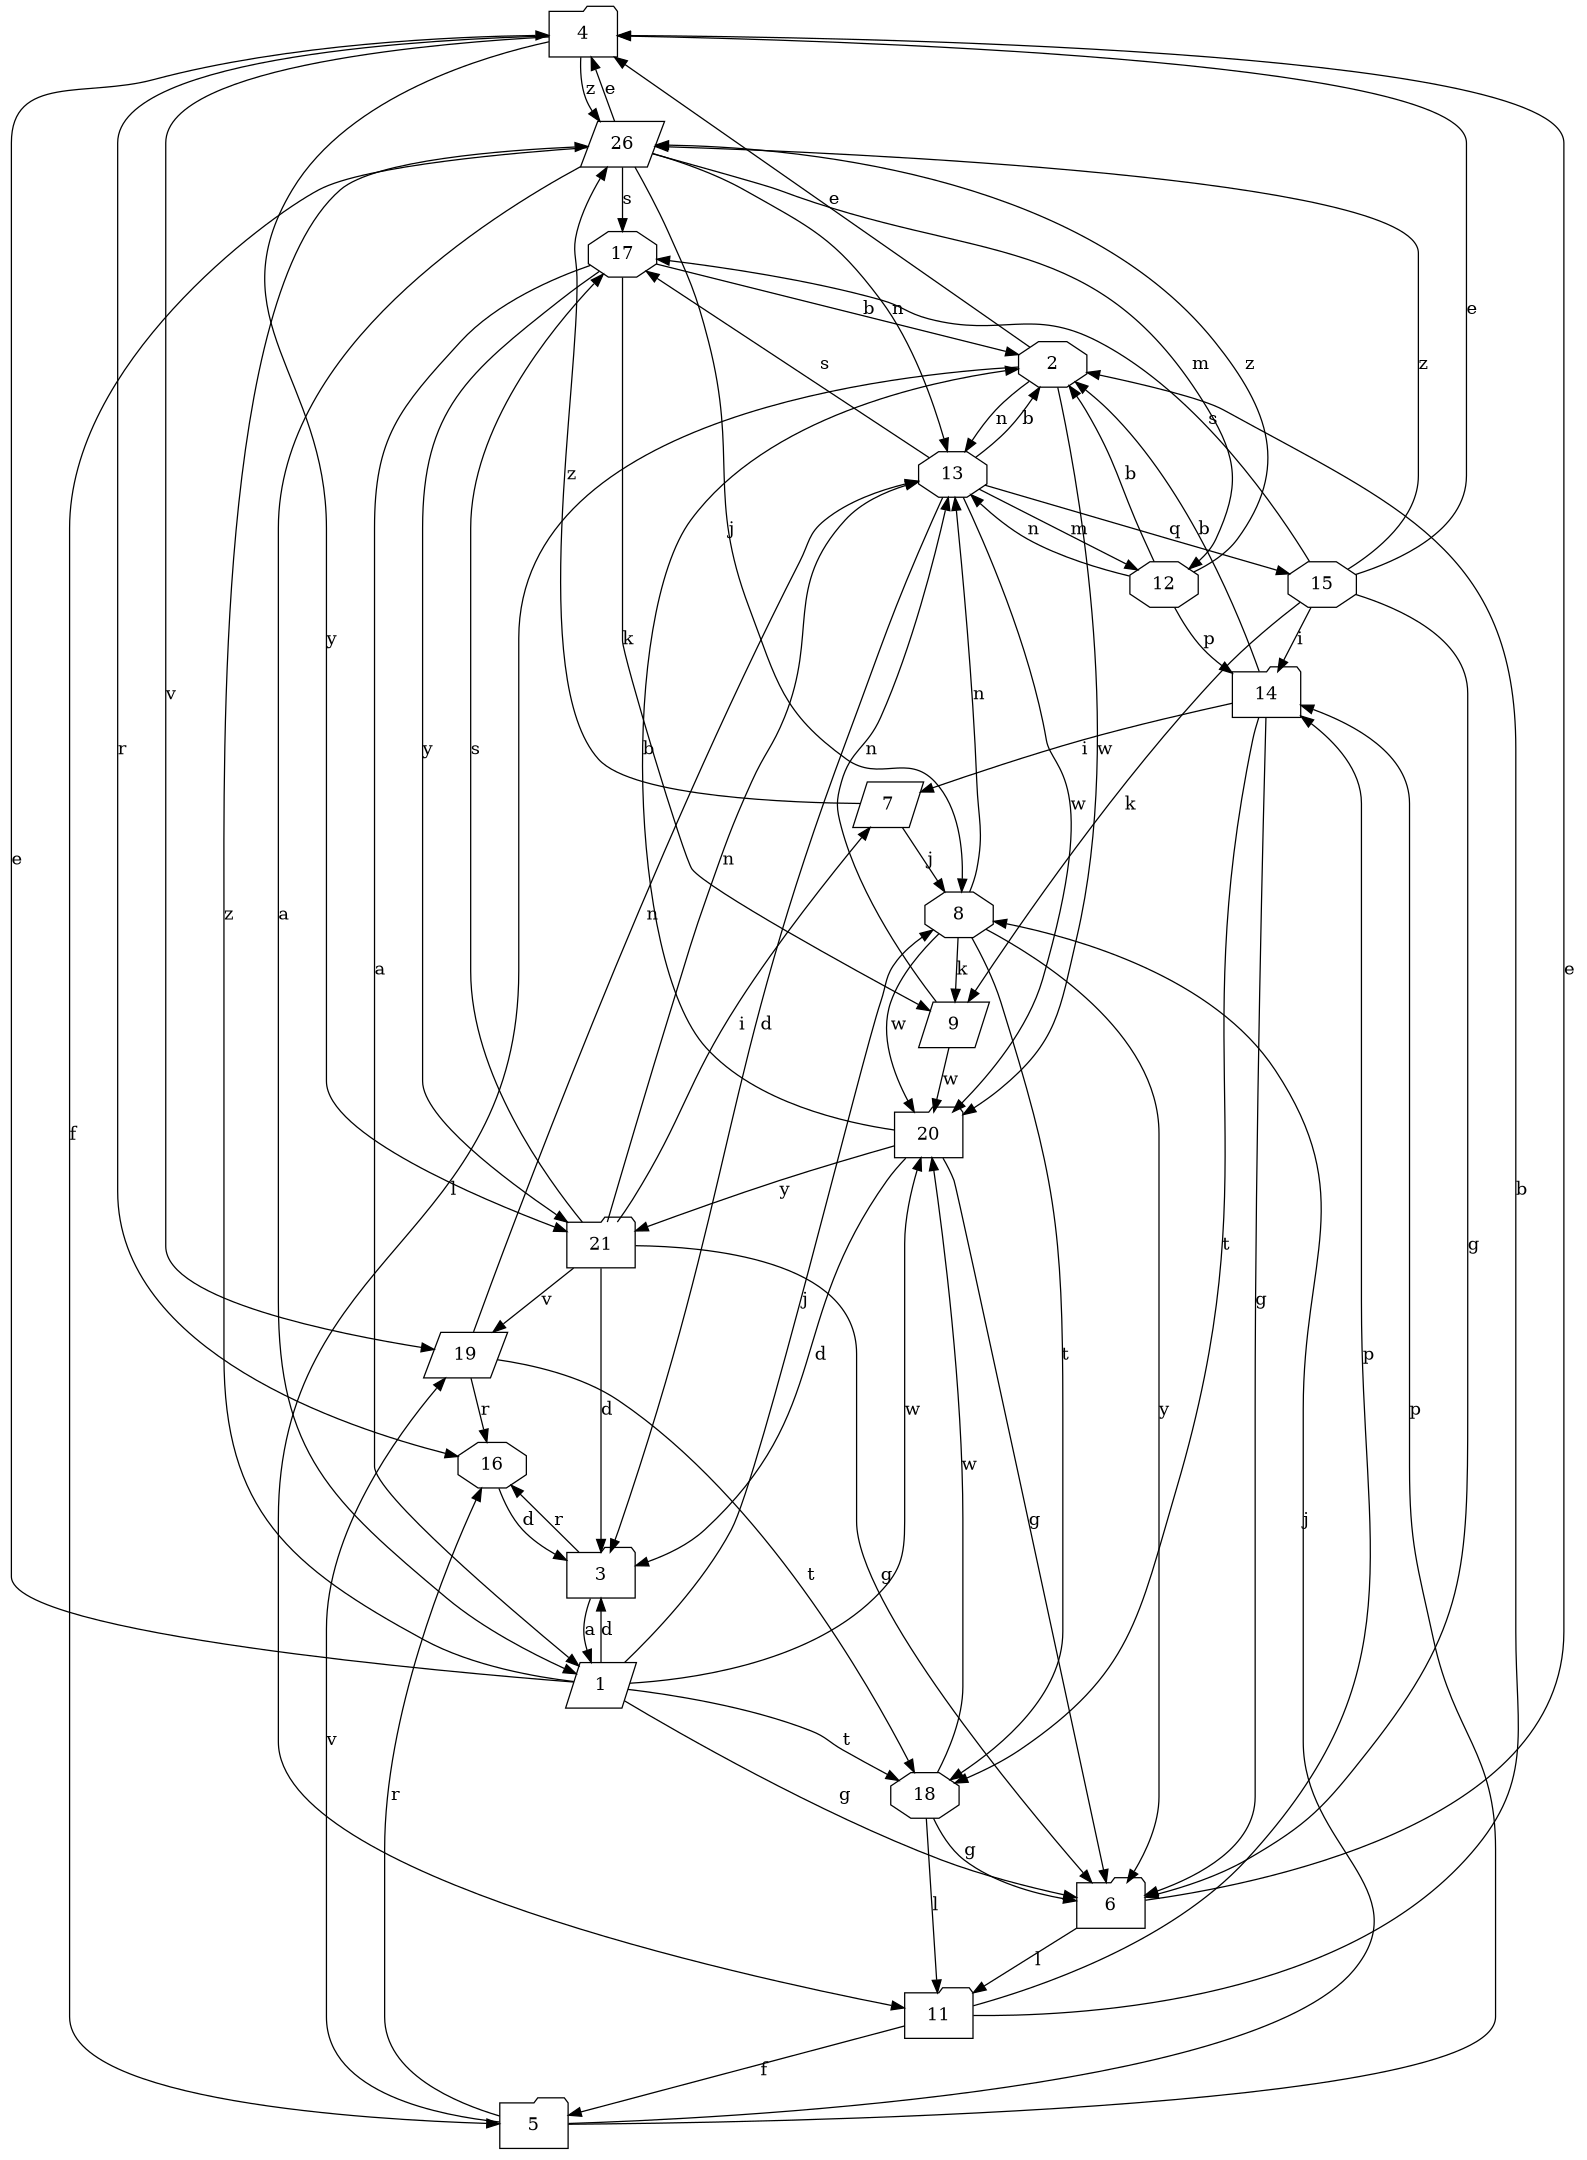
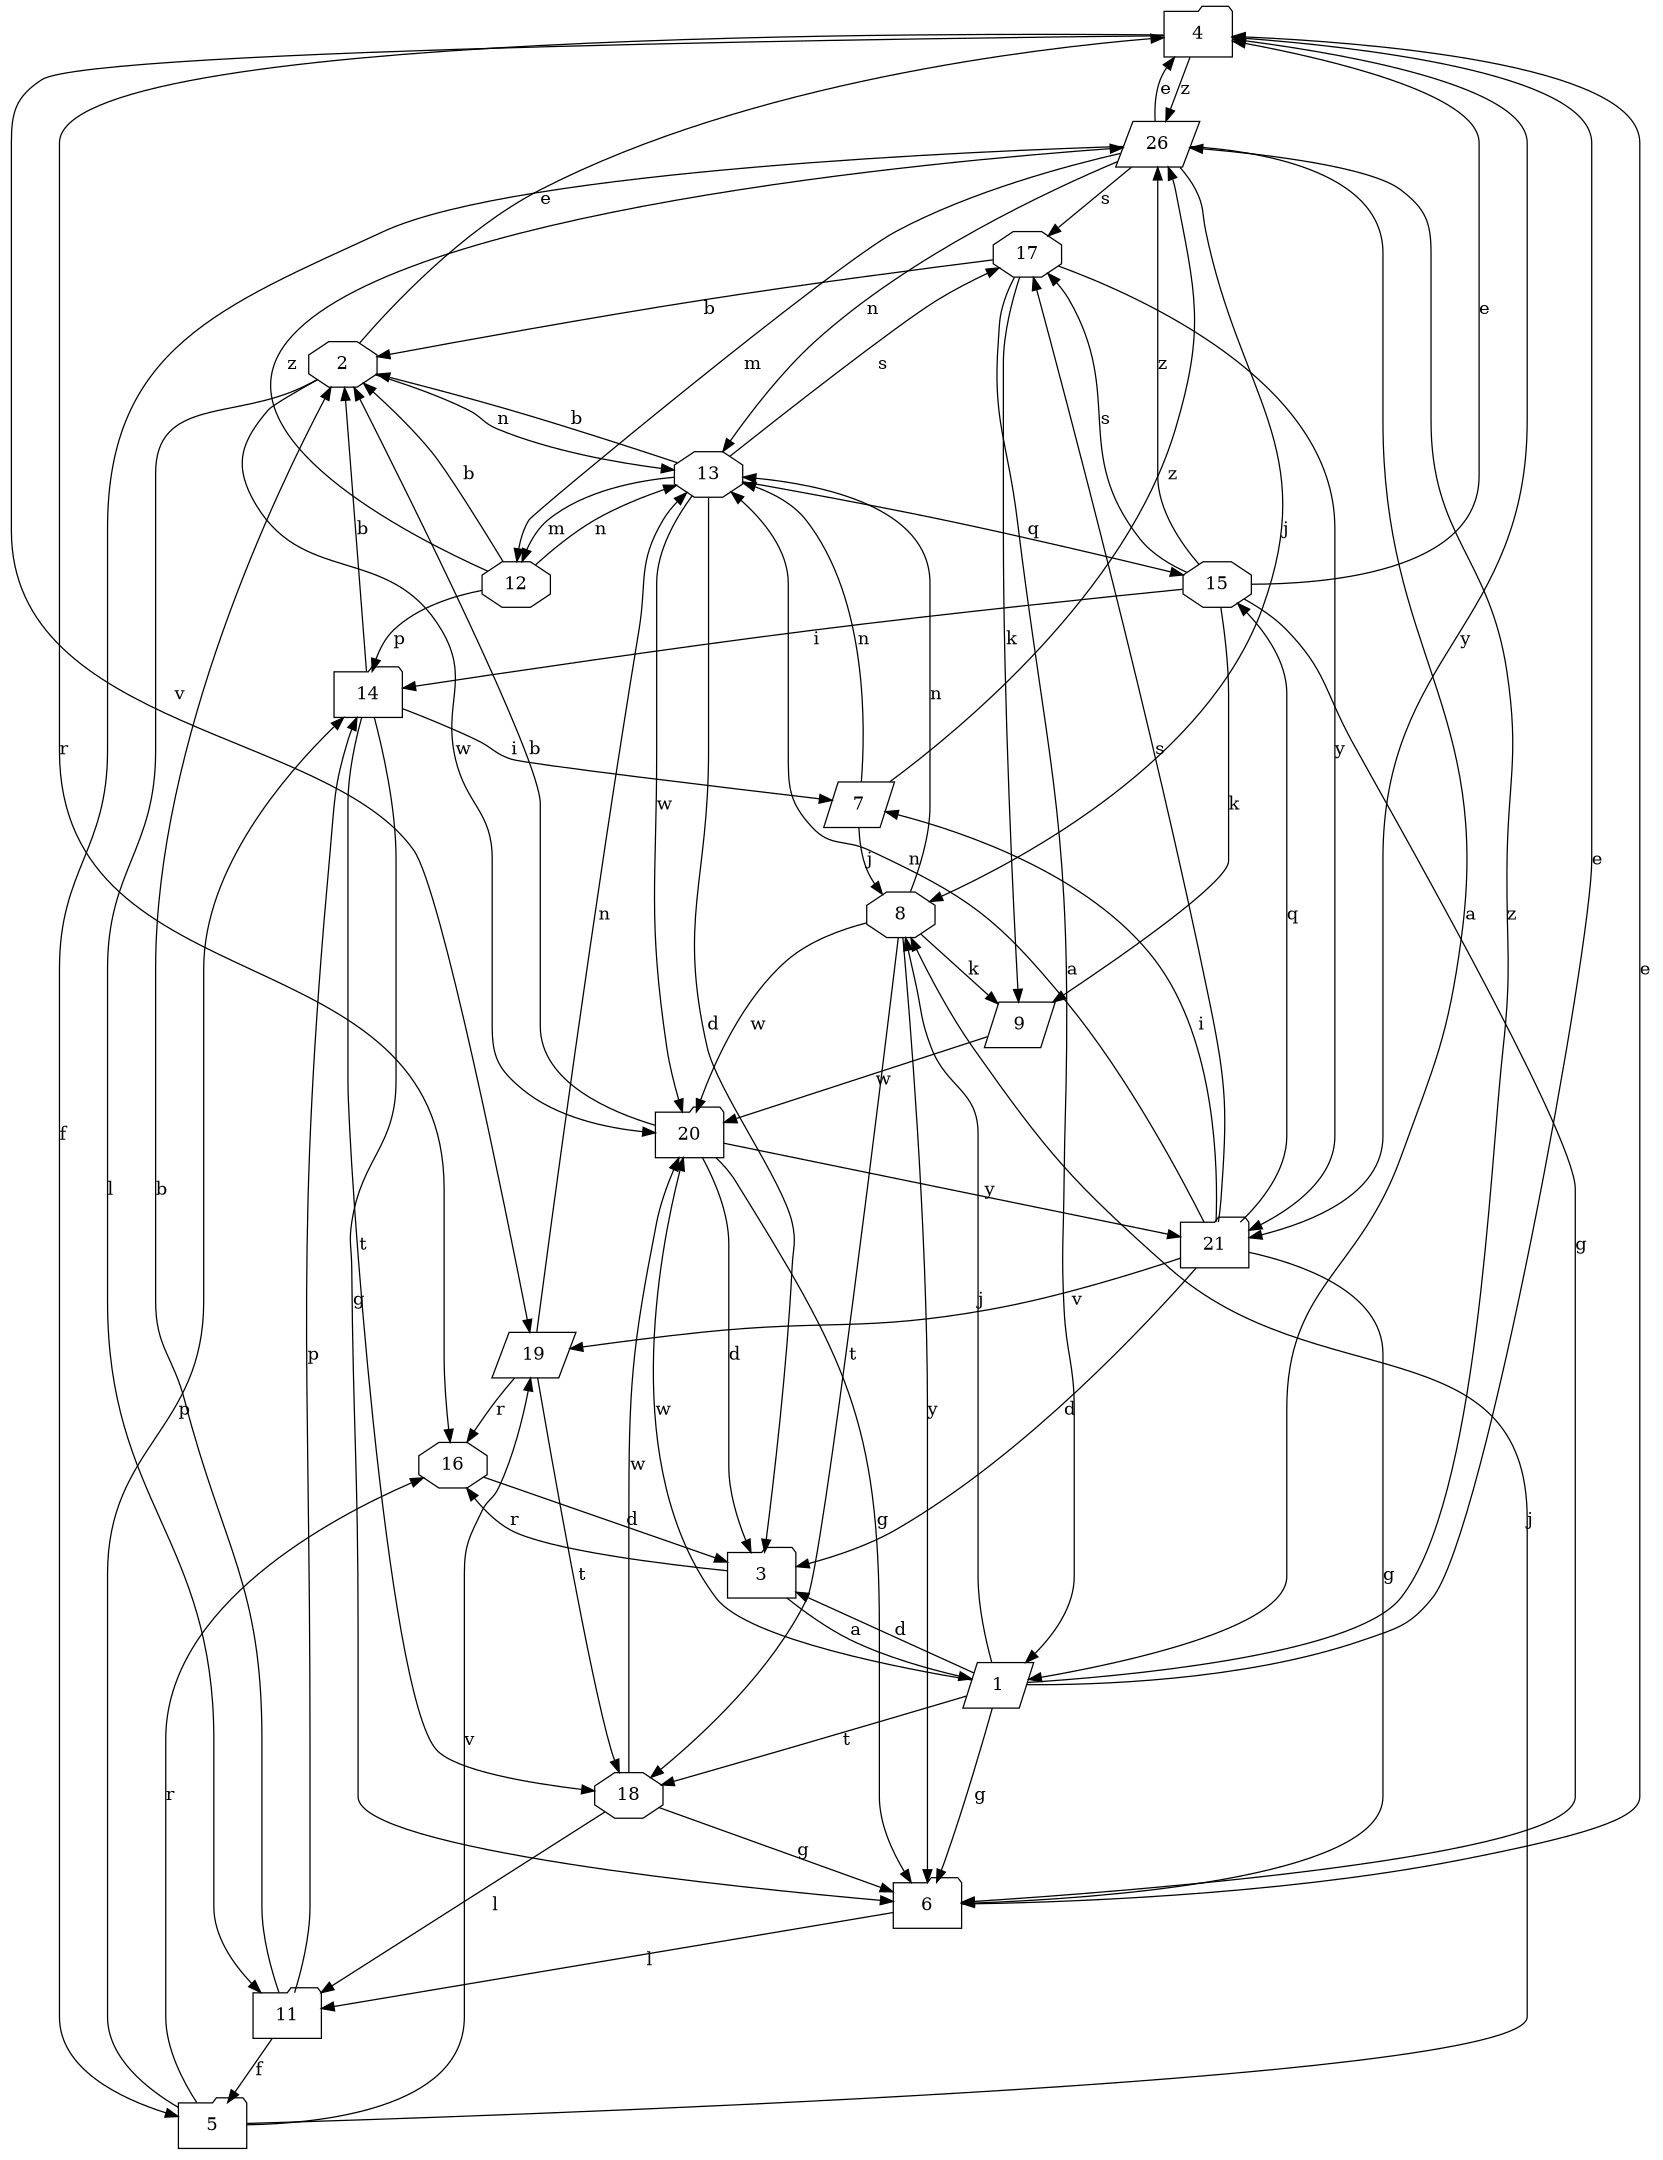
(845, 772) -> (850, 616)
none -> (1287, 919)
